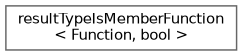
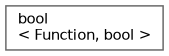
(121, 28) -> (84, 28)
